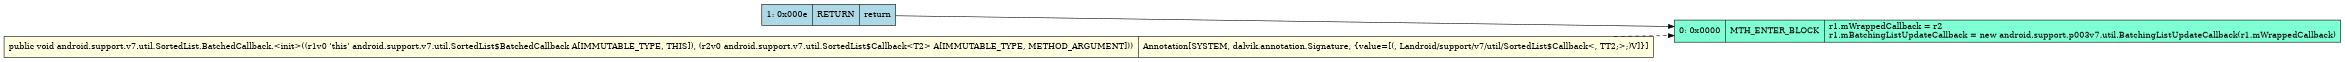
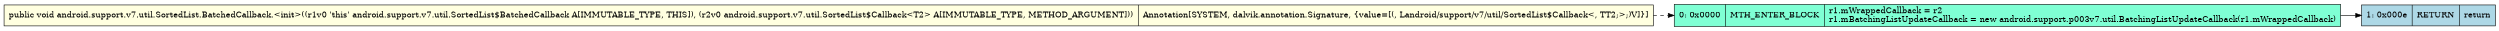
(1282, 21) -> (2348, 15)
